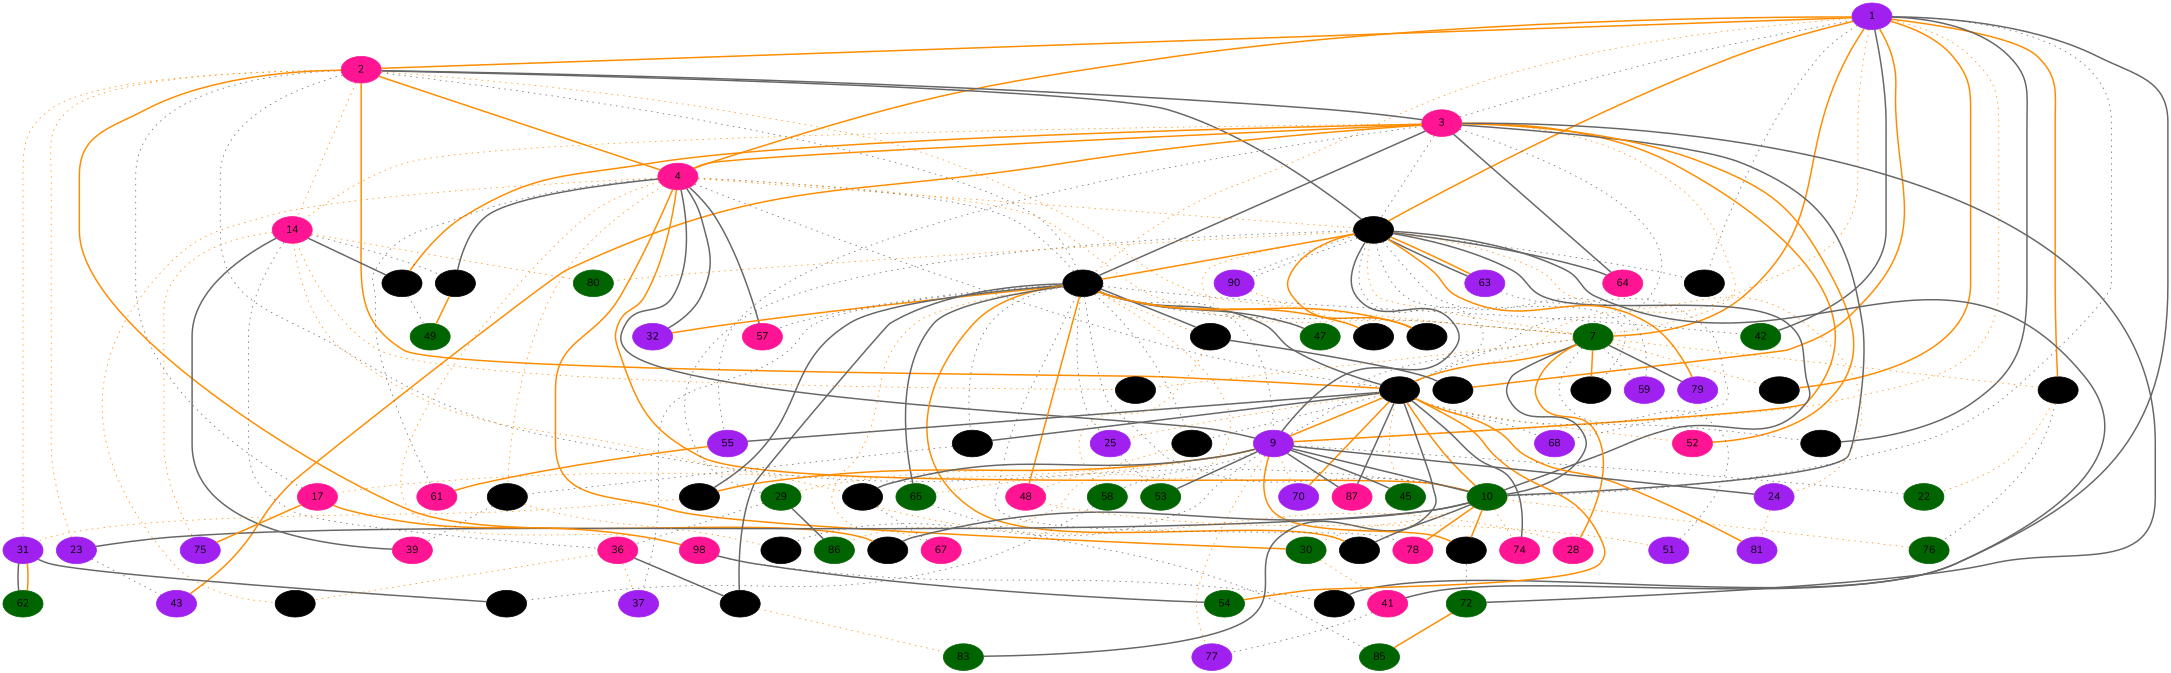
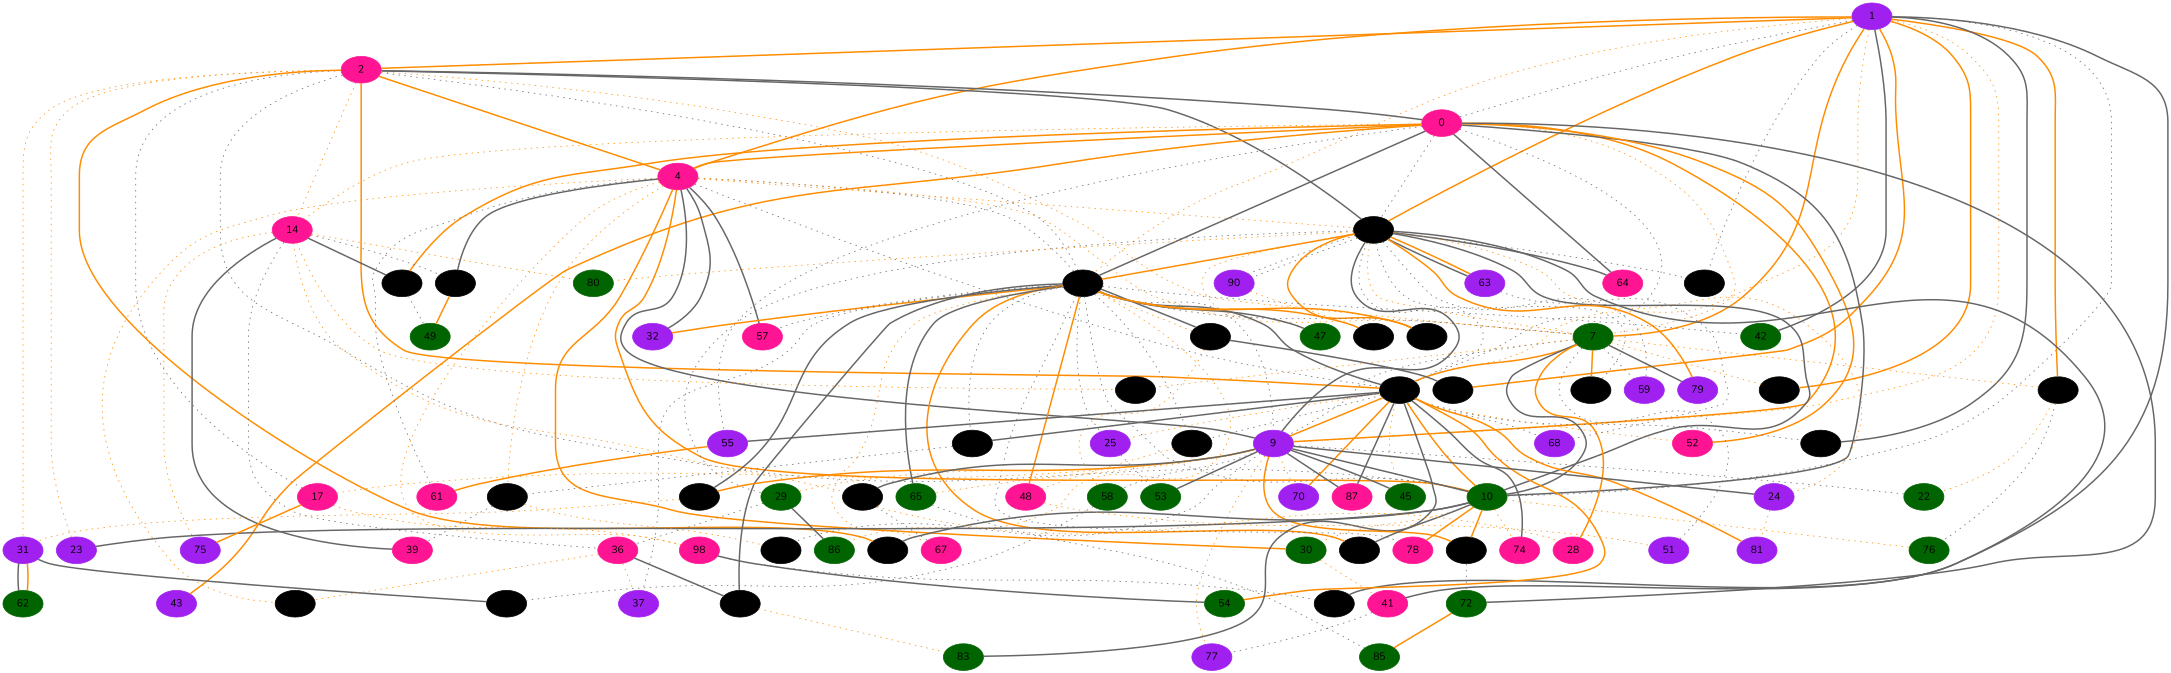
(1442, 123) -> (1442, 123)
(419, 523) -> (419, 523)
(130, 579) -> none
